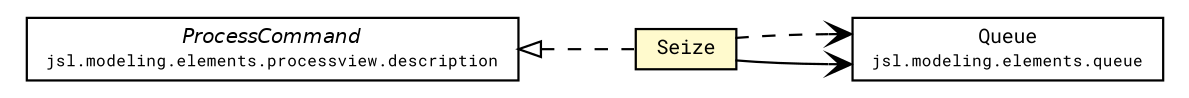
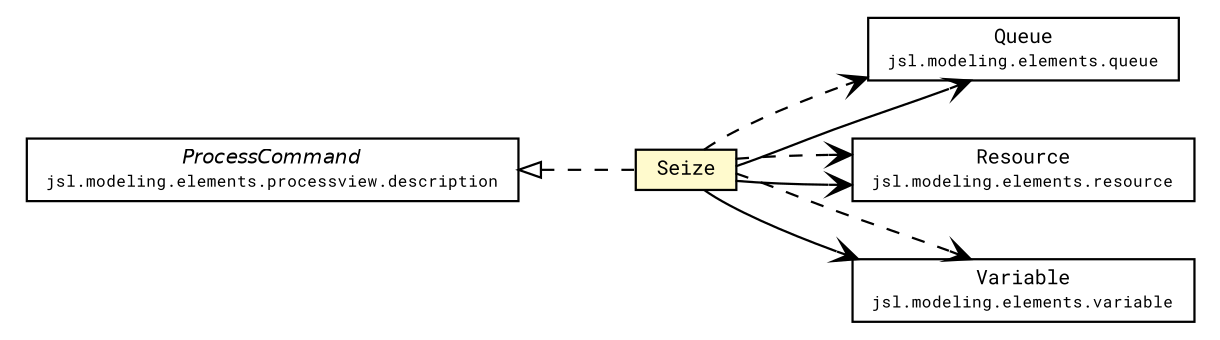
none -> (1022, 170)
none -> (1022, 291)
